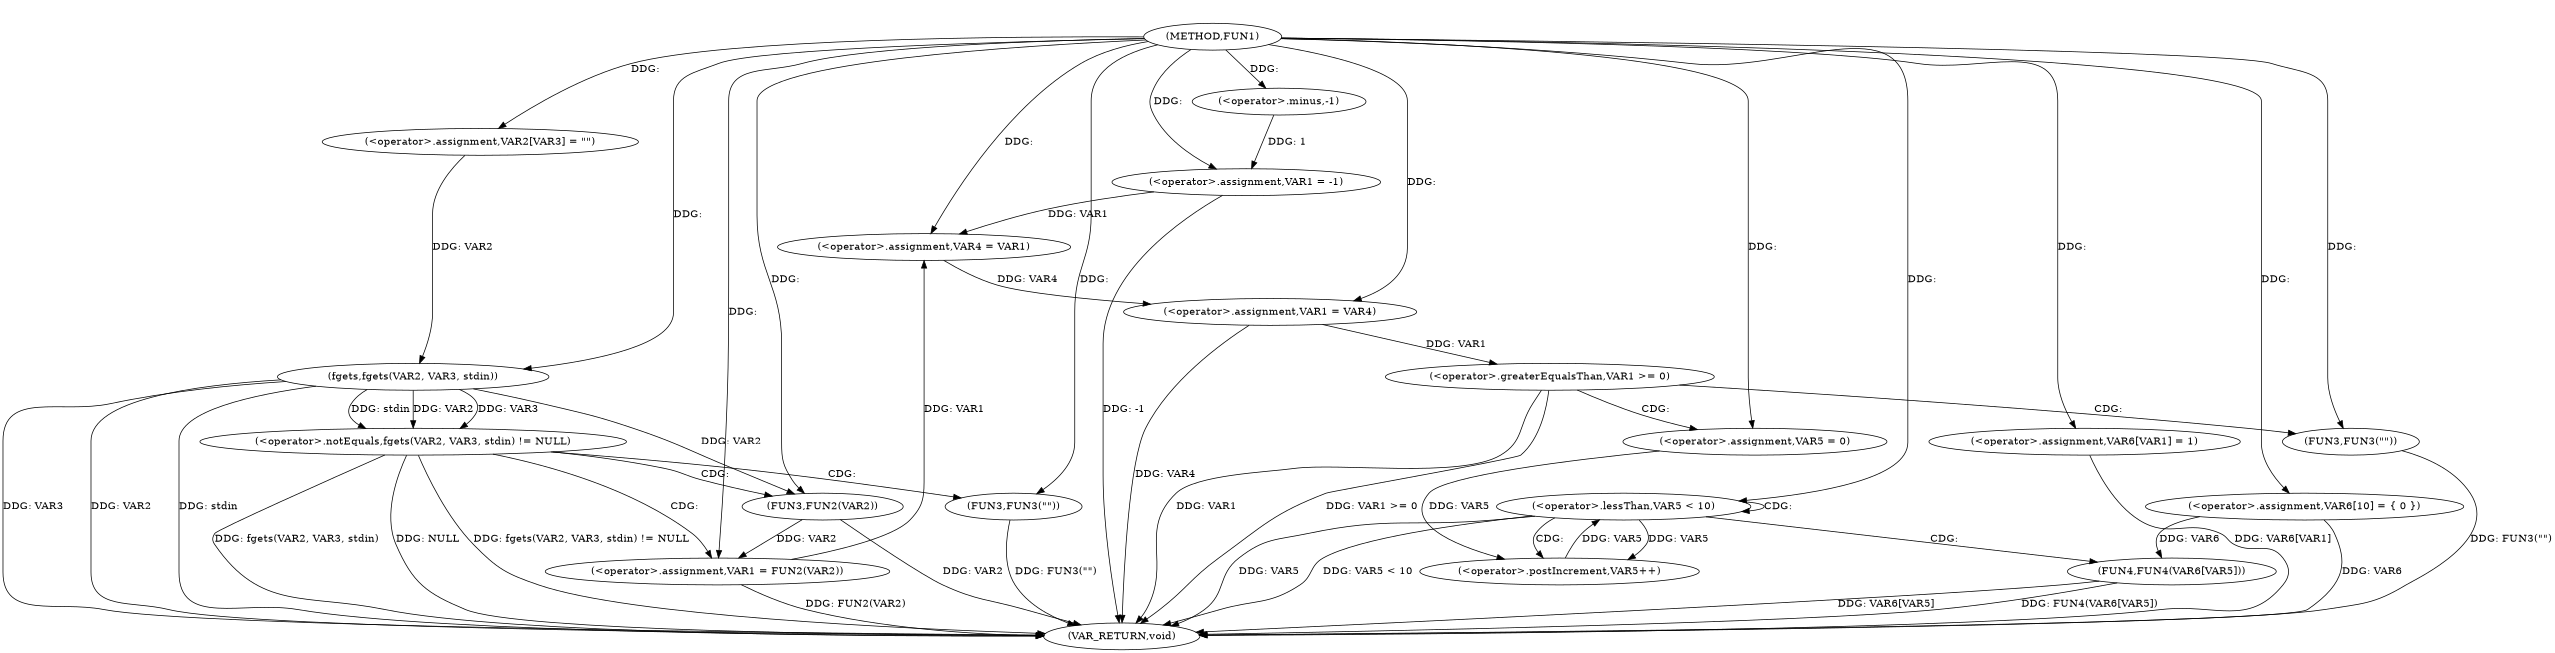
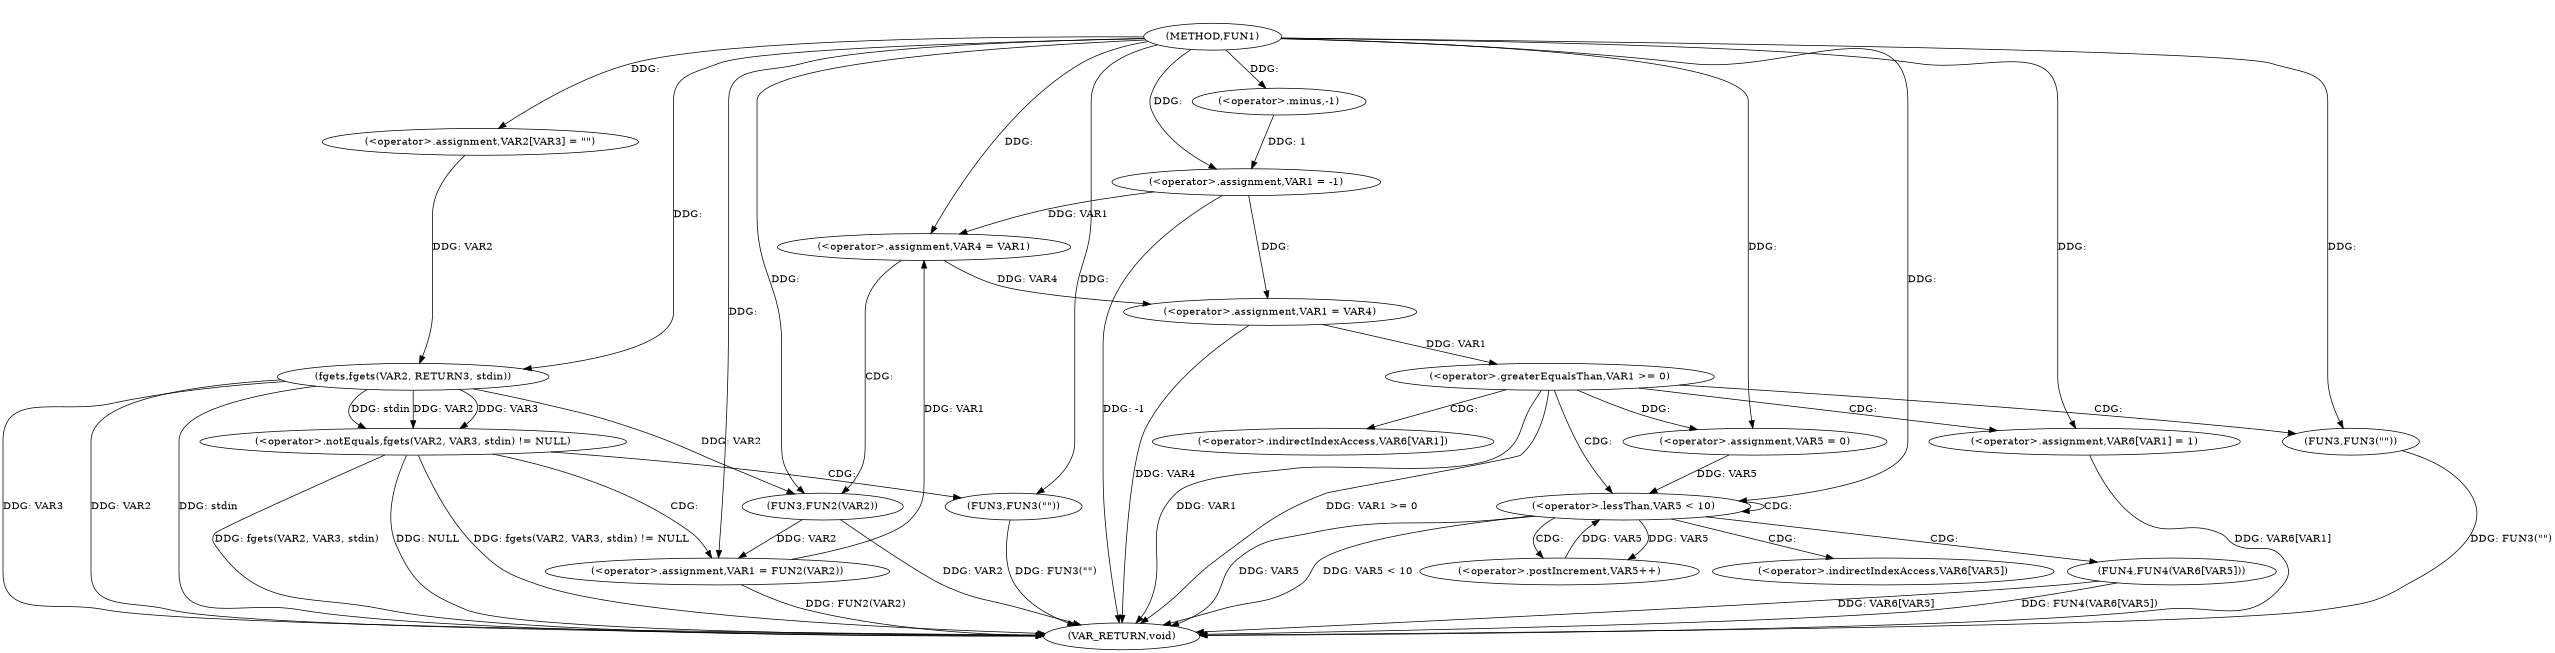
(1407, 133) -> (1258, 243)
(413, 377) -> (413, 377)
(1658, 409) -> (1658, 409)
none -> (1814, 409)
none -> (1577, 441)
none -> (1323, 442)
(660, 467) -> (865, 370)
(1488, 474) -> (1693, 473)
(2305, 507) -> none
none -> (1883, 571)
